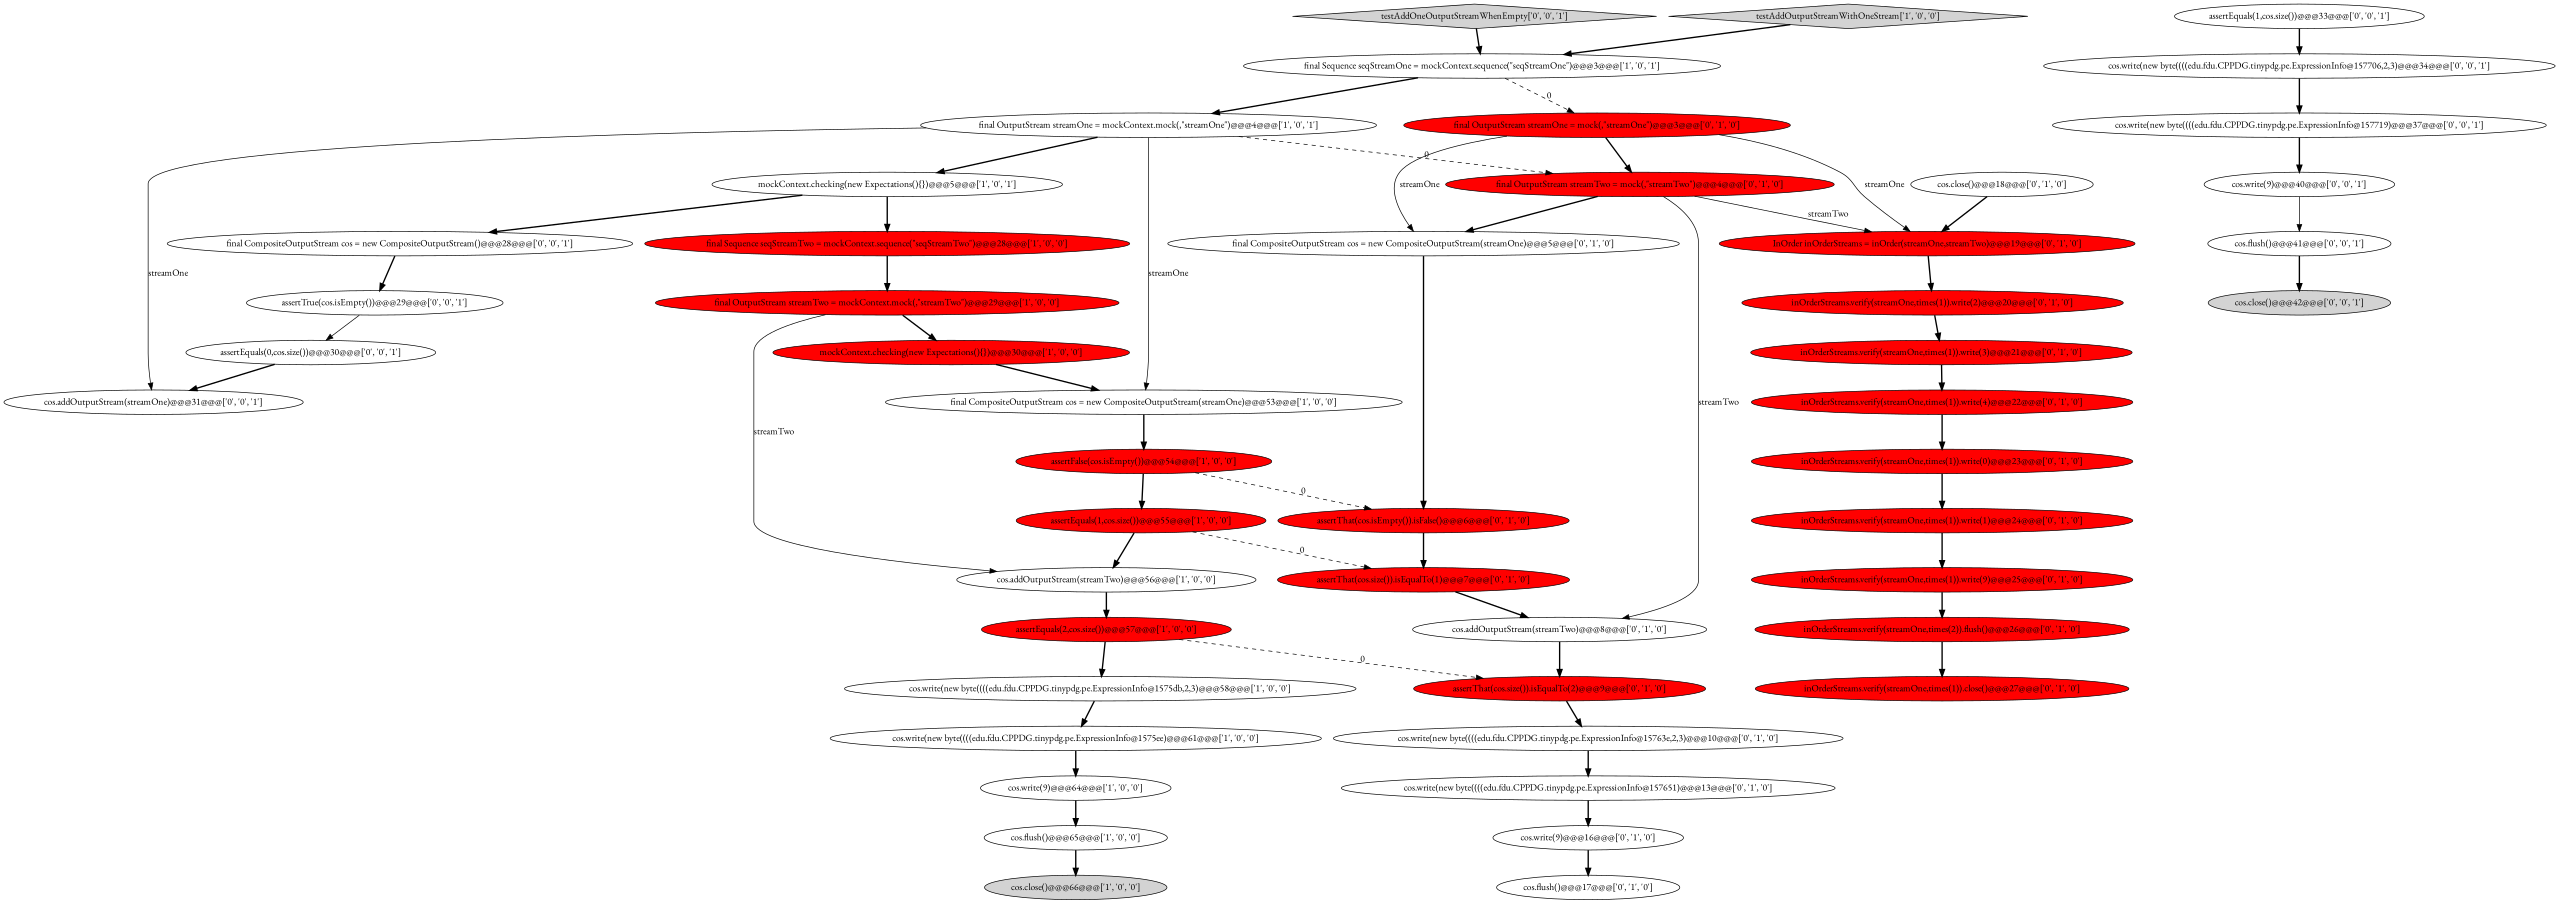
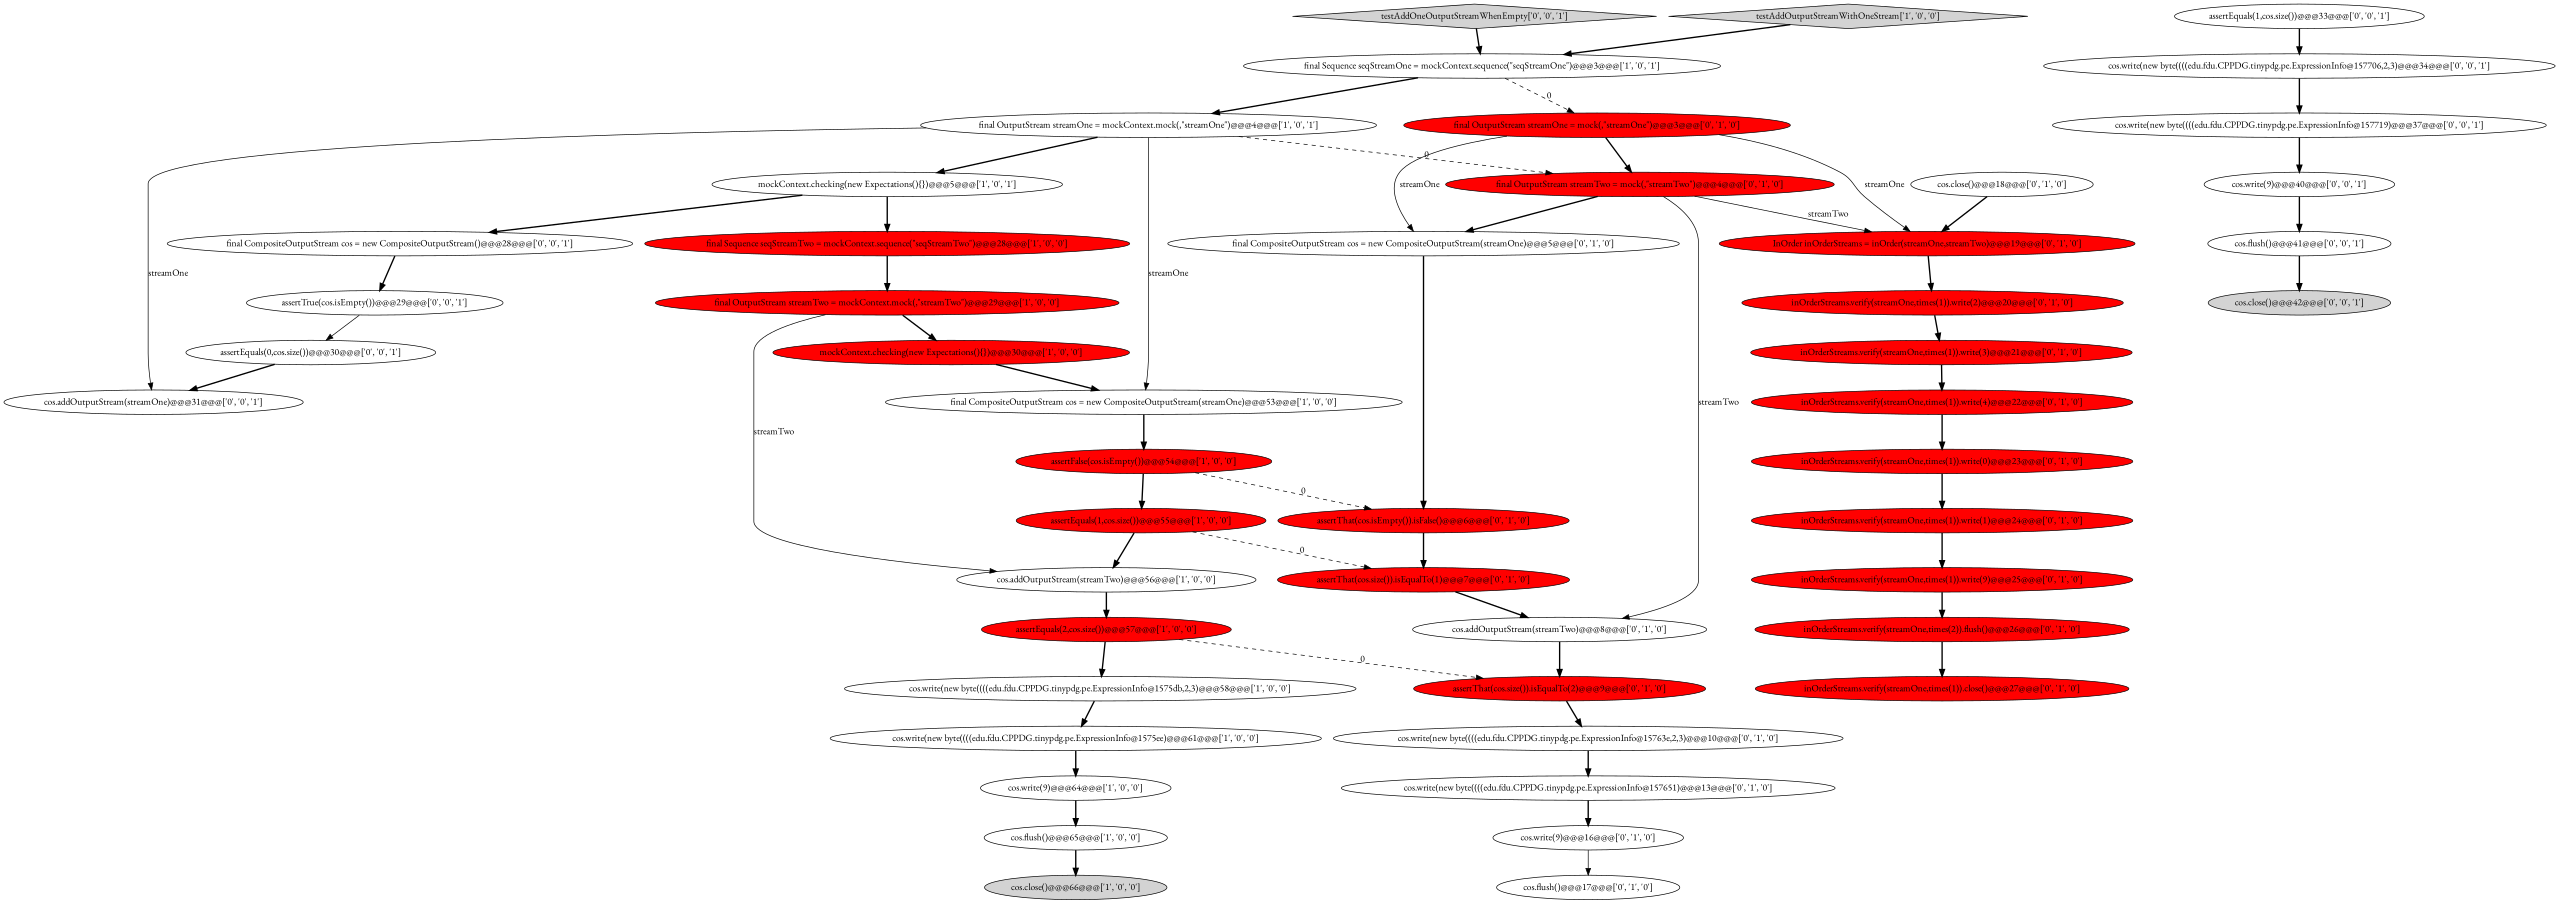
(2299, 211) -> (2299, 211)
(1588, 859) -> (1588, 859)
